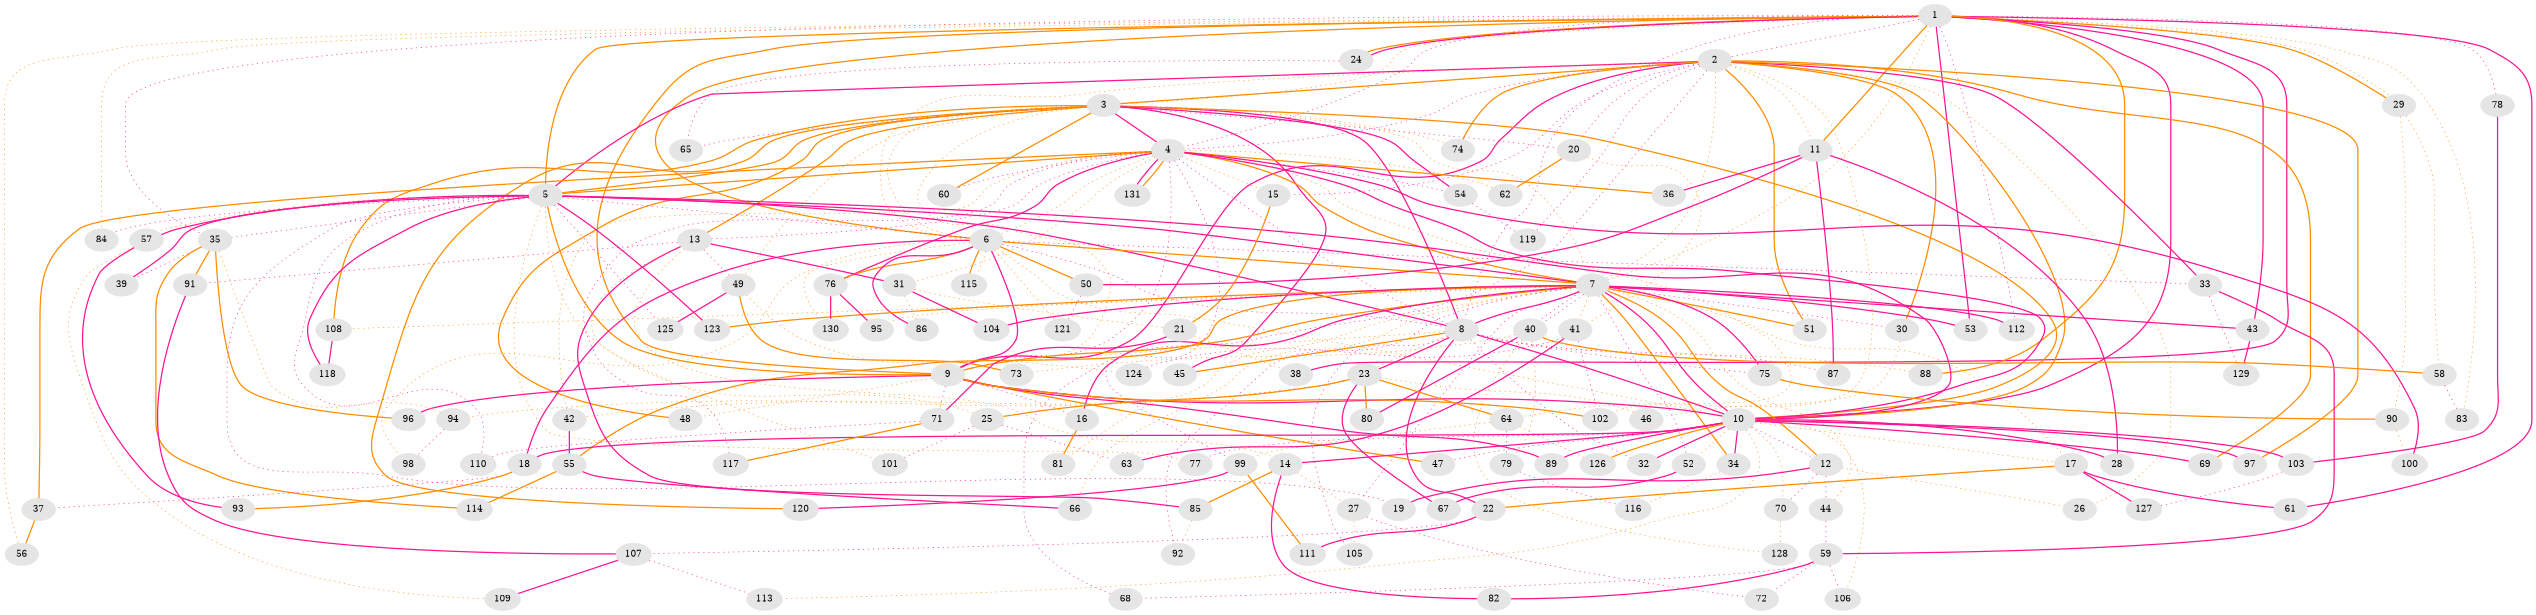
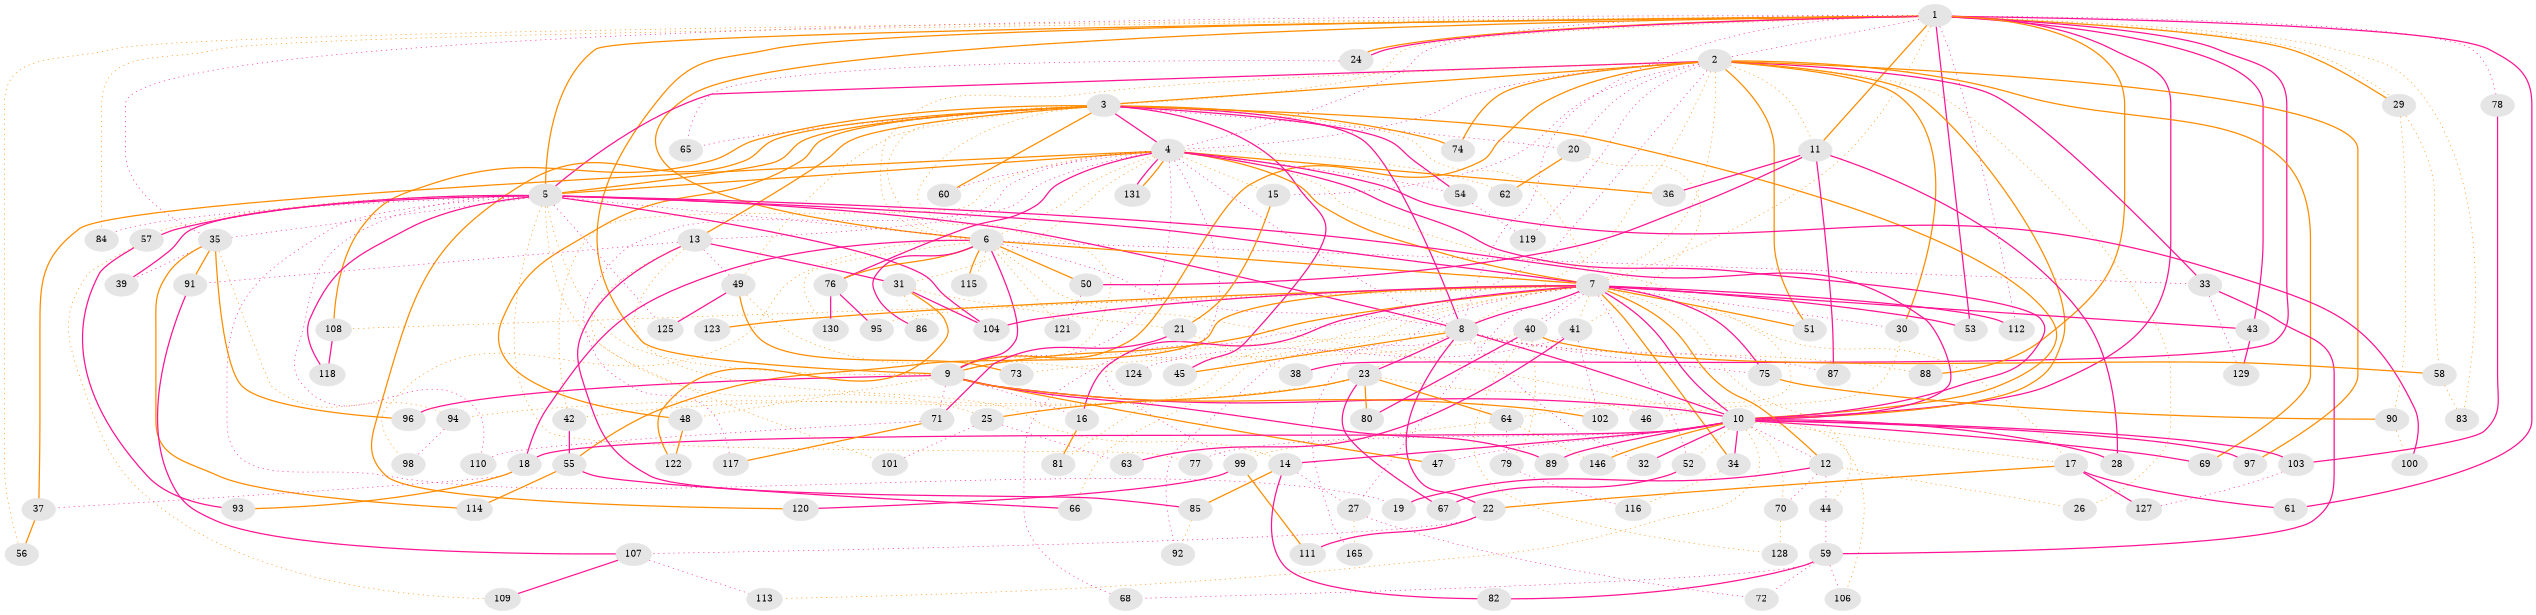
(1284, 115) -> (1284, 115)
(1262, 179) -> (1262, 179)
(632, 259) -> (770, 232)
(1872, 318) -> (1620, 224)
(696, 363) -> (696, 363)
(2451, 397) -> (2451, 397)
none -> (674, 465)
(1598, 465) -> (1598, 465)
(1316, 485) -> (1316, 485)
(1354, 554) -> (1354, 554)
